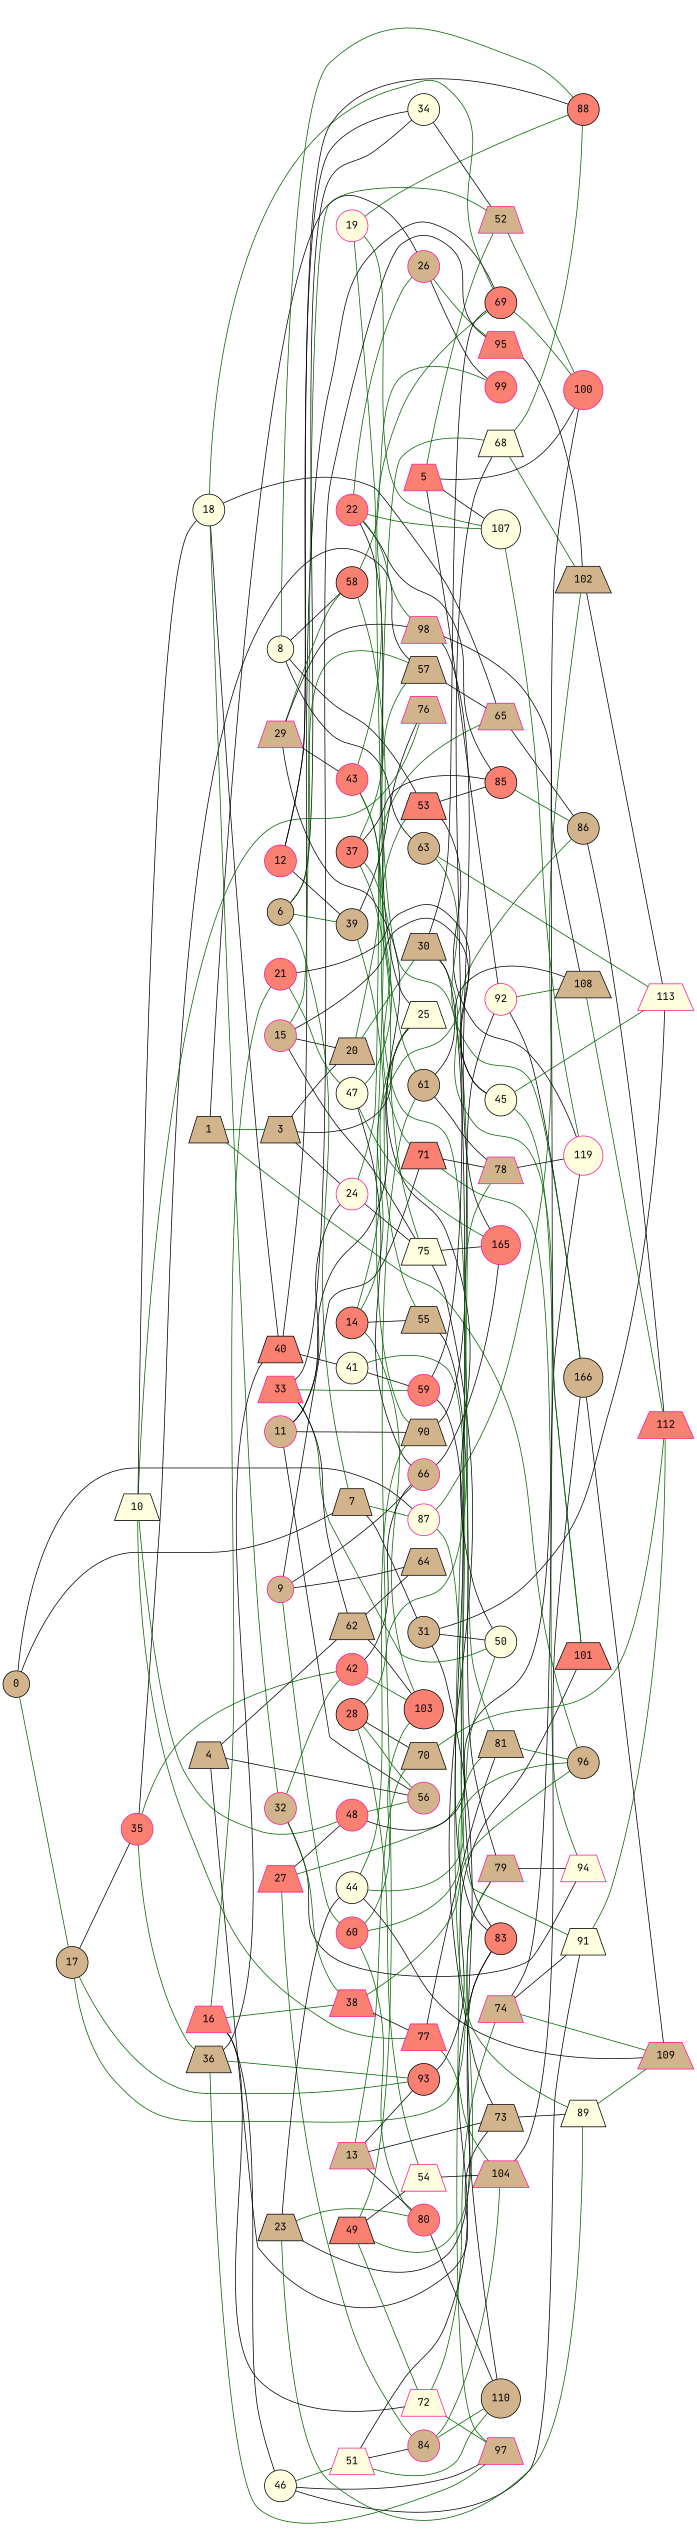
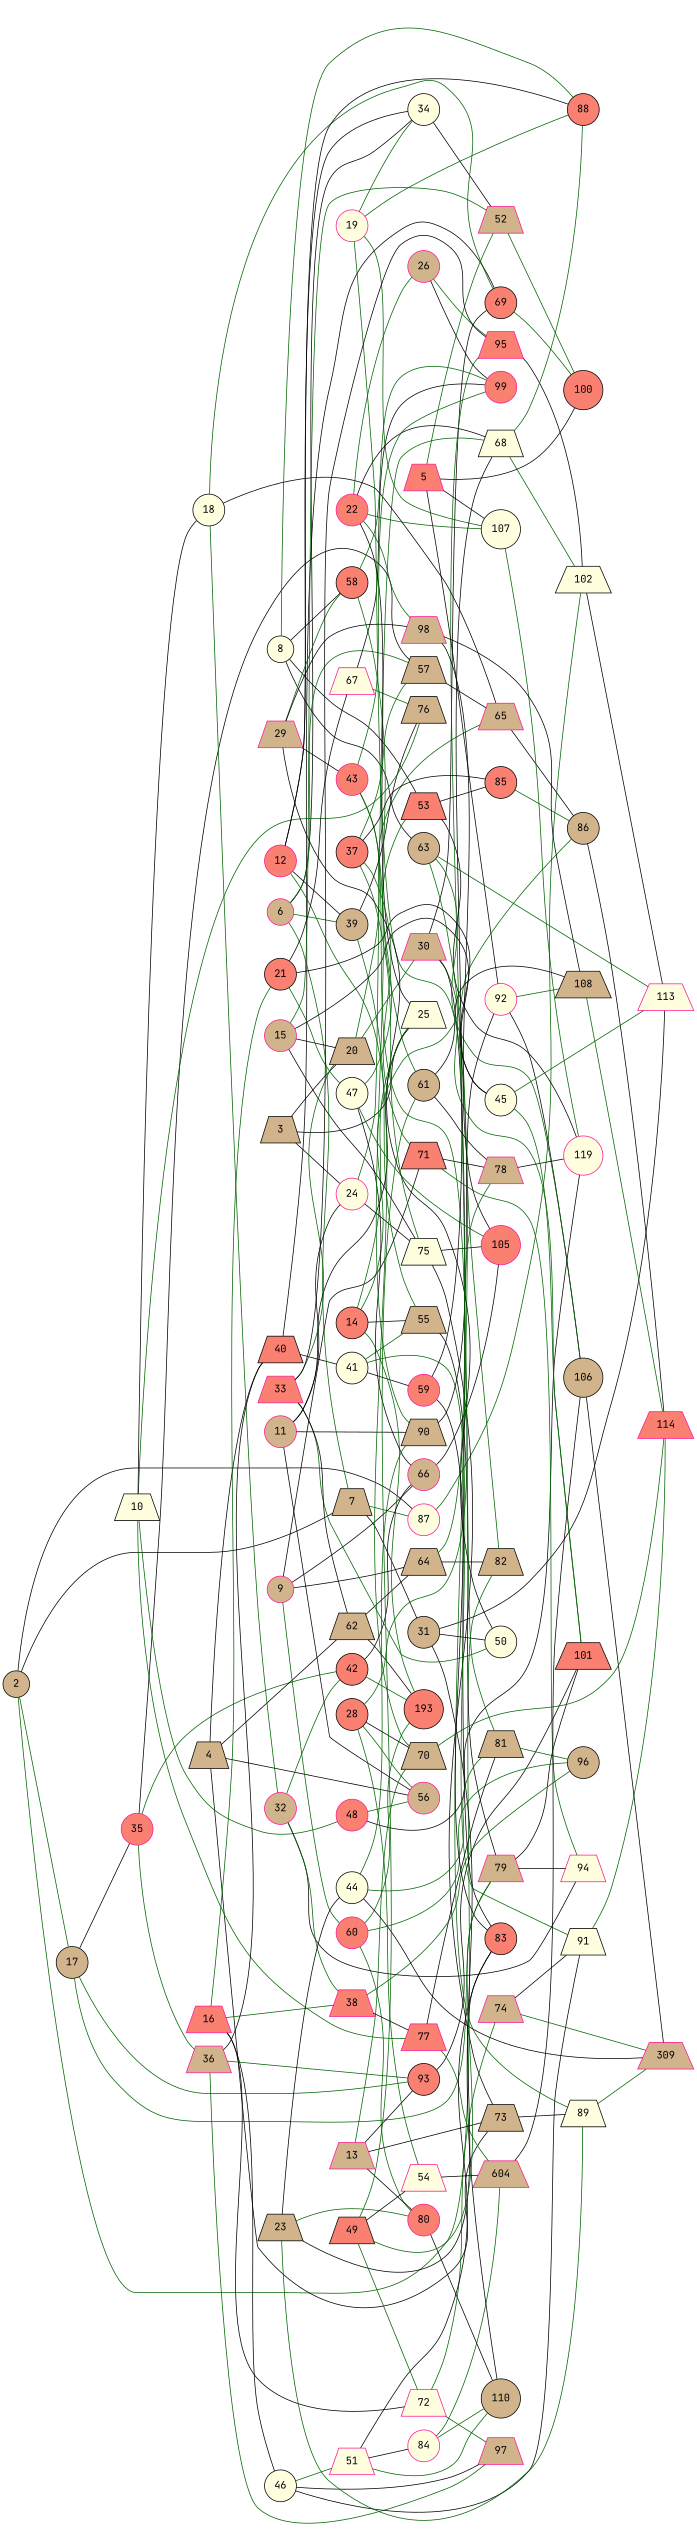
none -> (383, 165)
(583, 390) -> (583, 390)
(392, 436) -> (396, 445)
(583, 580) -> (583, 580)
(463, 658) -> (417, 427)
none -> (352, 681)
(424, 710) -> (424, 710)
(280, 912) -> (280, 912)
(240, 931) -> (222, 1559)
(424, 947) -> (424, 947)
none -> (457, 955)
(280, 974) -> (280, 974)
(209, 1130) -> none
(552, 1204) -> none
(501, 1245) -> (501, 1245)
none -> (388, 1344)
(583, 1378) -> (583, 1378)
(353, 1390) -> (315, 1215)
none -> (378, 1414)
(666, 1425) -> (666, 1425)
none -> (501, 1562)
(352, 1669) -> (352, 1669)
(16, 1684) -> (16, 1684)
(424, 1709) -> (424, 1709)
none -> (548, 1777)
(280, 1879) -> none
(666, 2056) -> (666, 2056)
(209, 2059) -> (209, 2059)
(457, 2148) -> none
(501, 2174) -> (501, 2174)
(424, 2446) -> (424, 2446)
